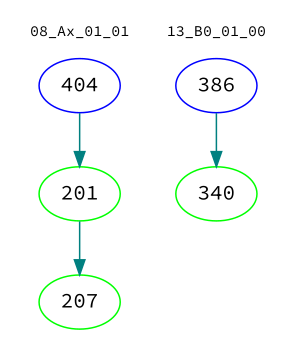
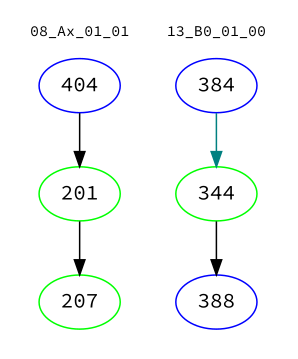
(216, 86) -> (216, 86)
(80, 132) -> (80, 132)
(216, 194) -> (216, 194)
(80, 241) -> (80, 241)
none -> (216, 302)
